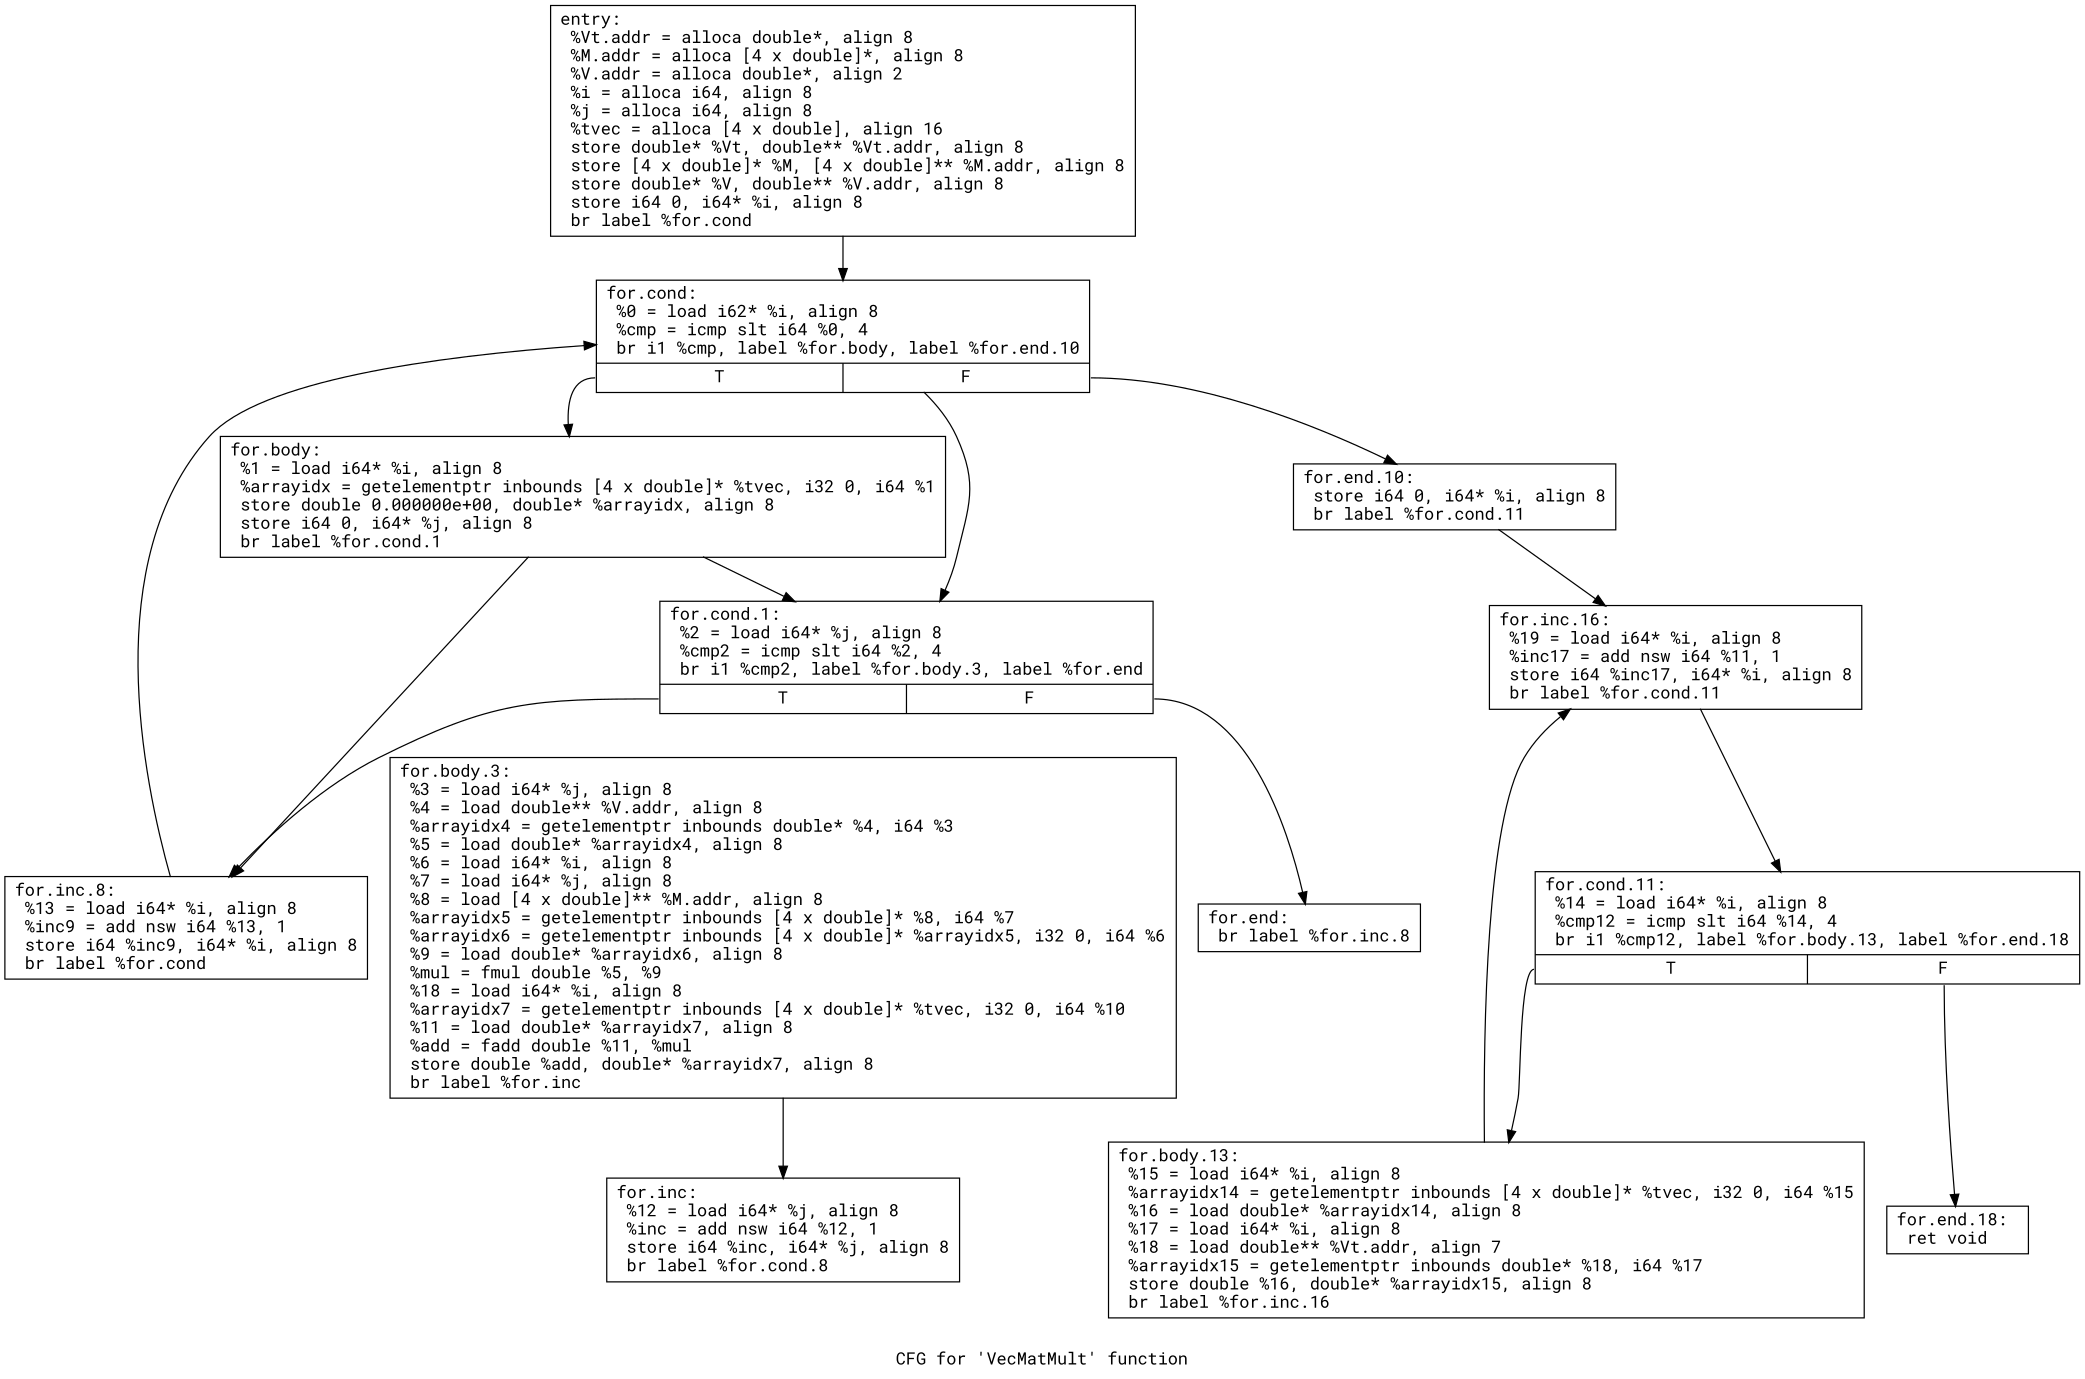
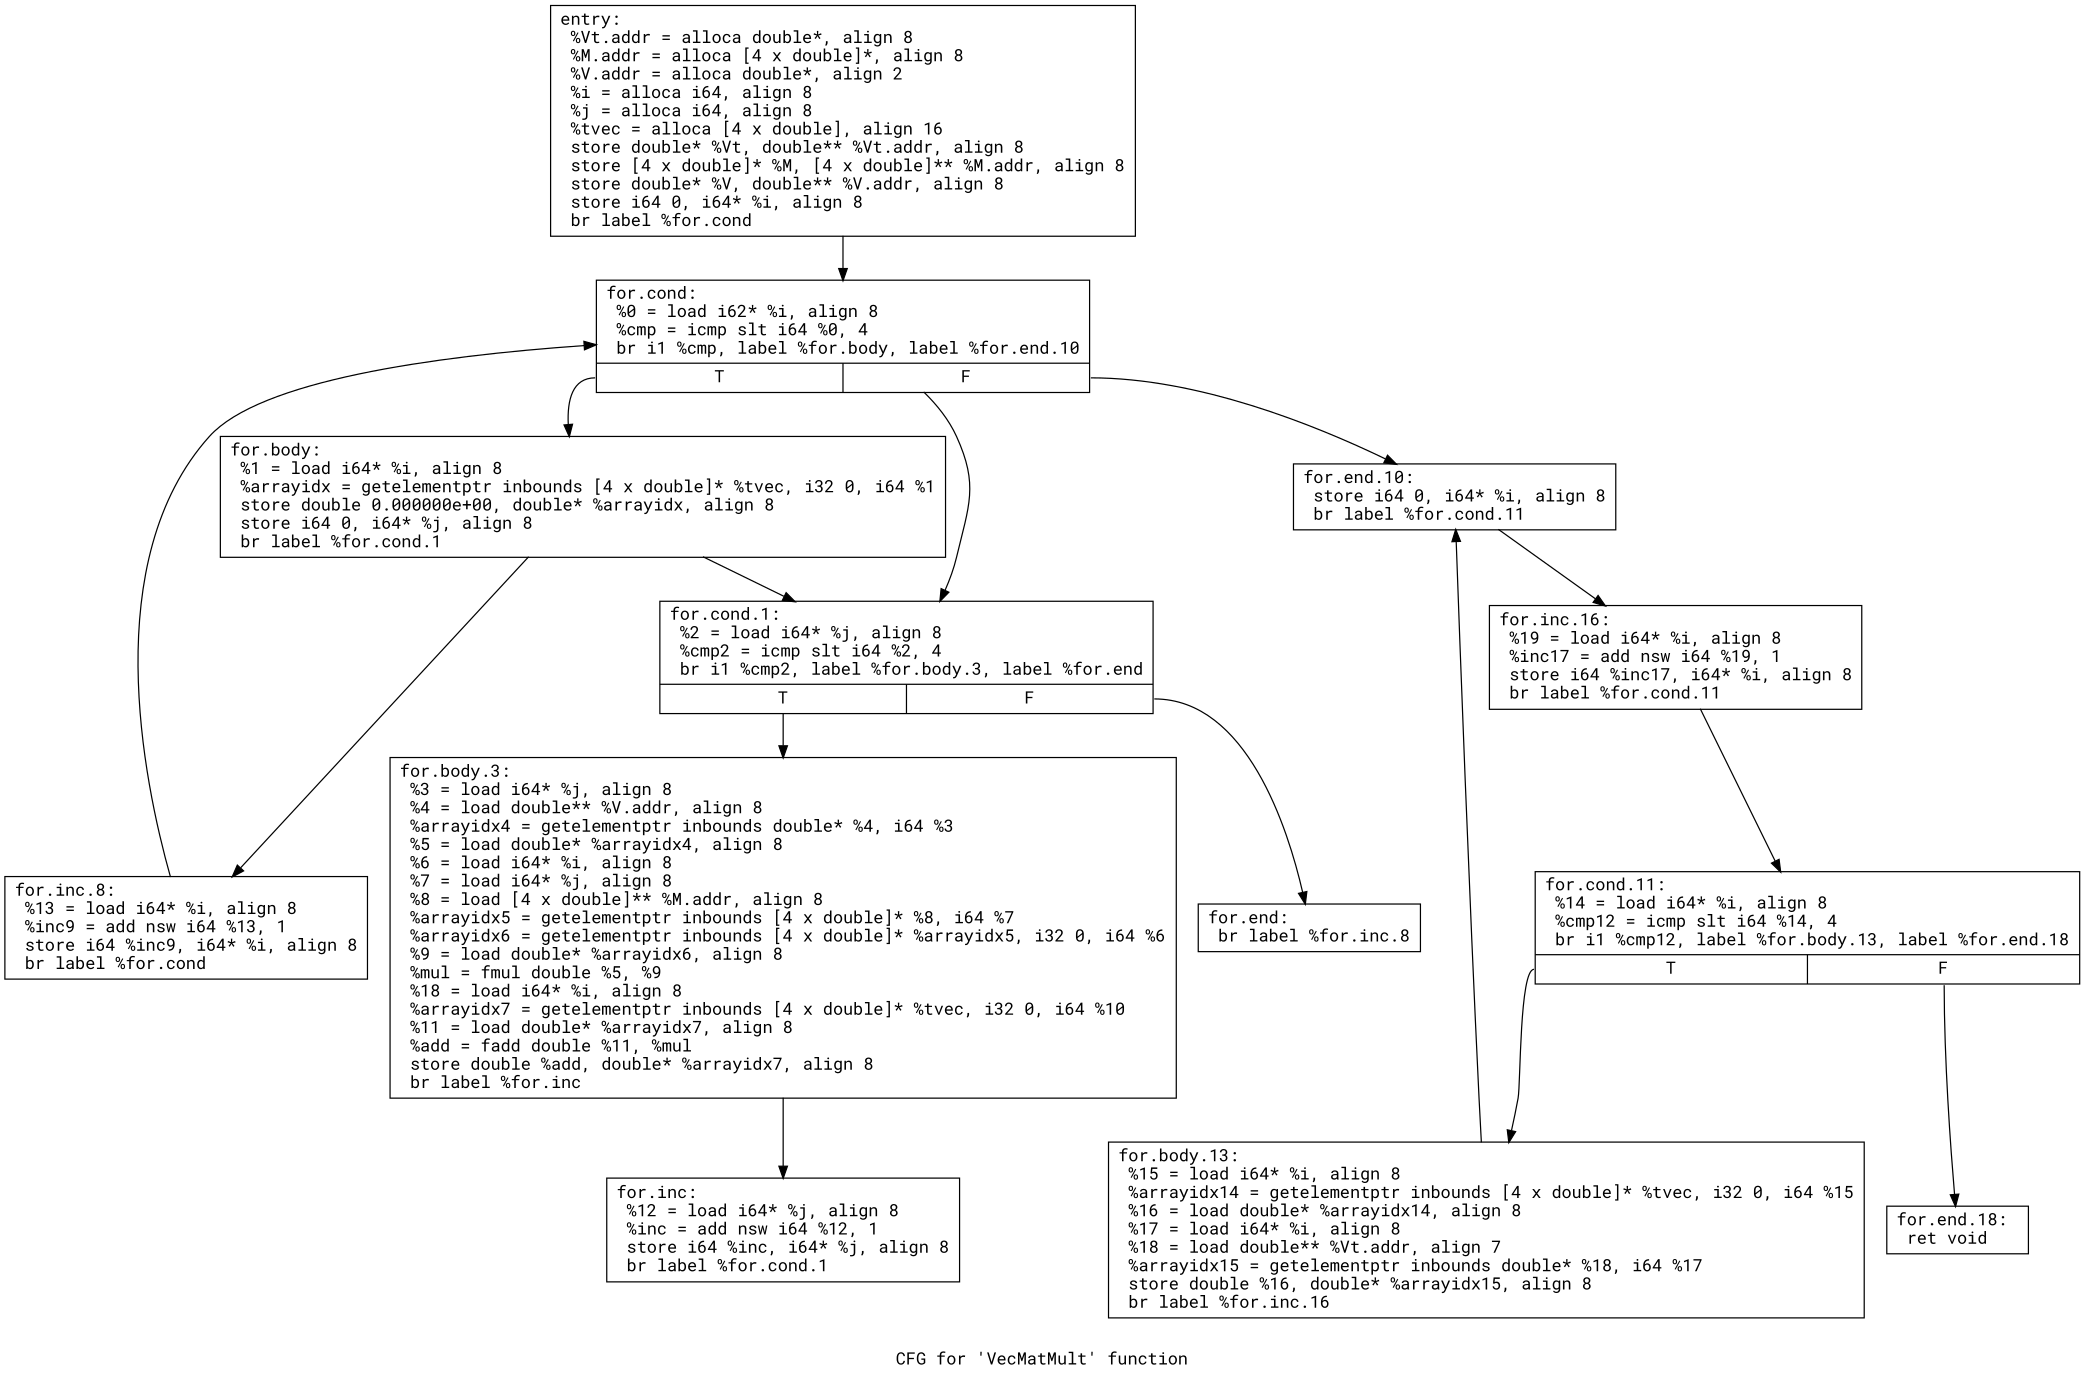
(1641, 657) -> (1641, 657)
(429, 734) -> (783, 730)
(1491, 921) -> (1468, 842)
(723, 1266) -> (723, 1266)
